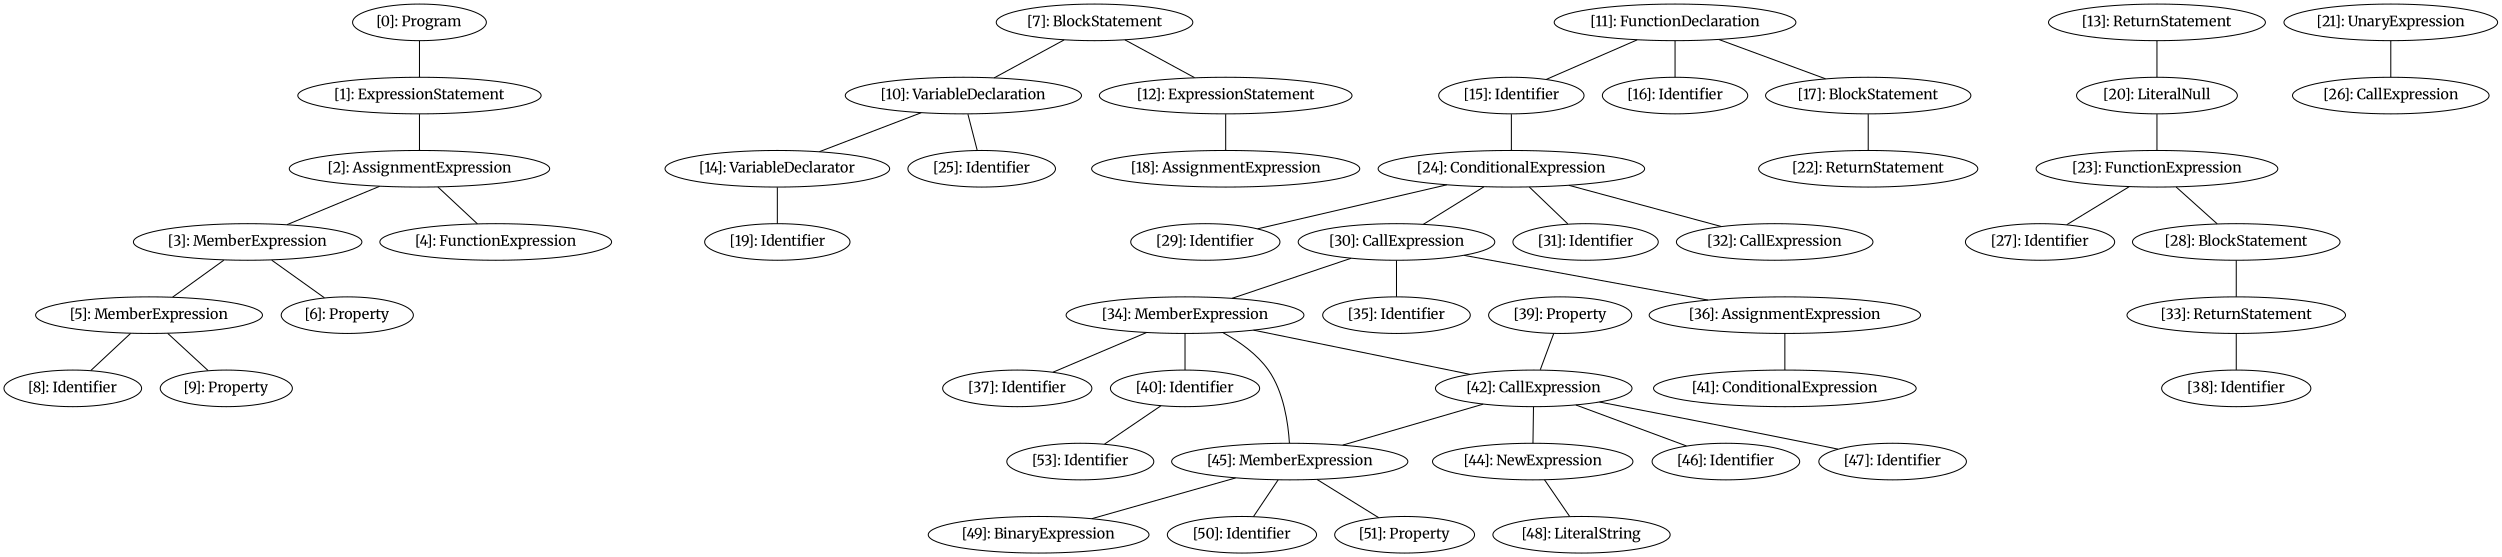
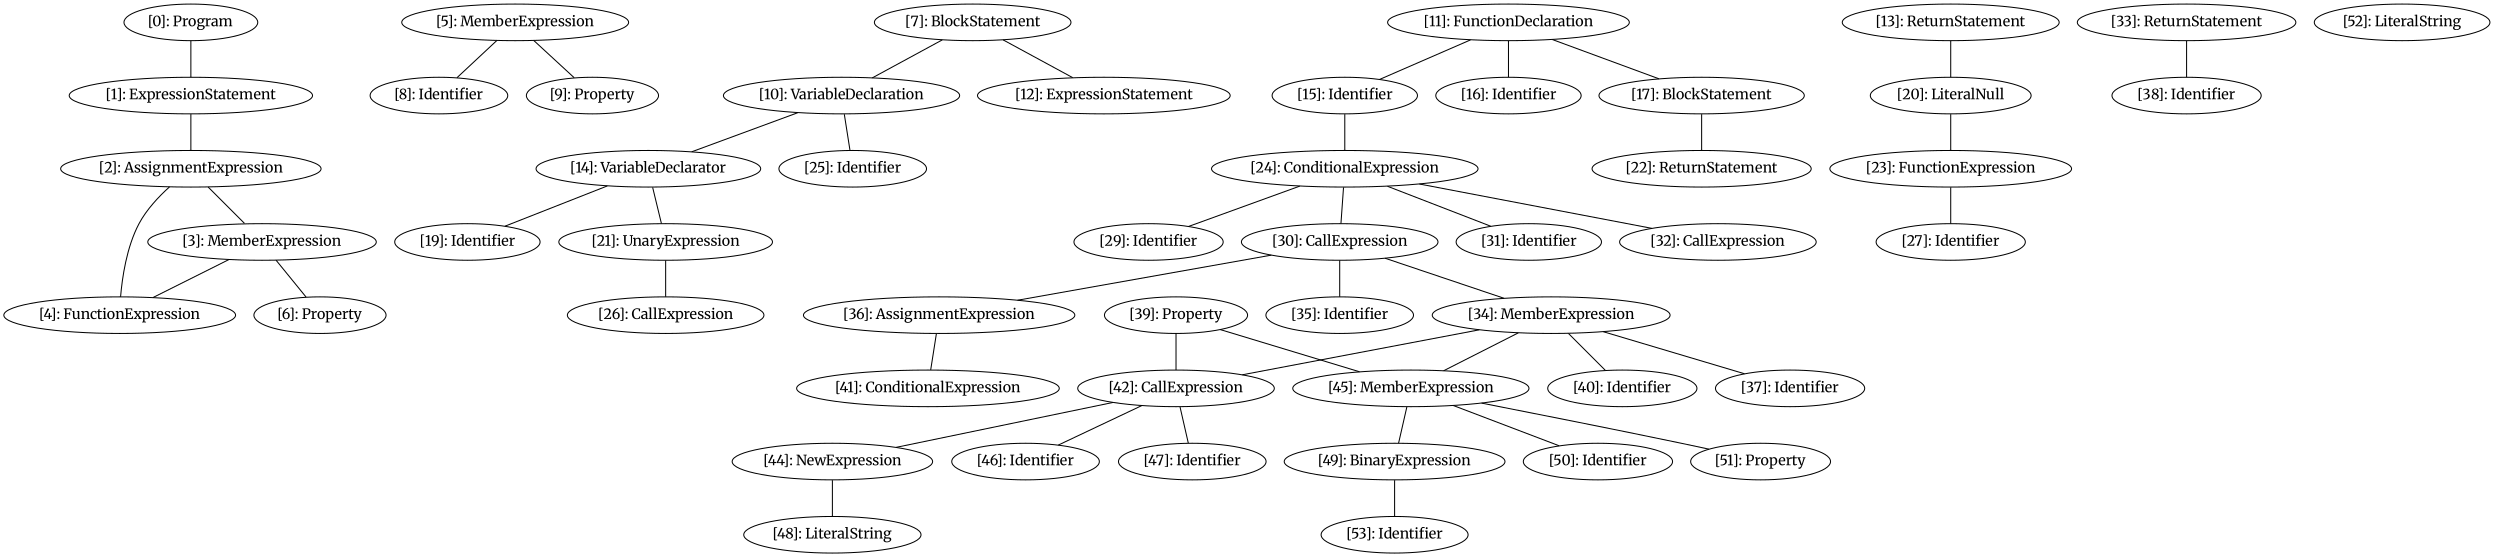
none -> (2402, 22)
(1226, 169) -> none
none -> (657, 205)
(2236, 242) -> none
(198, 279) -> (191, 278)
(1133, 425) -> (1395, 498)
(1413, 425) -> (1290, 351)
